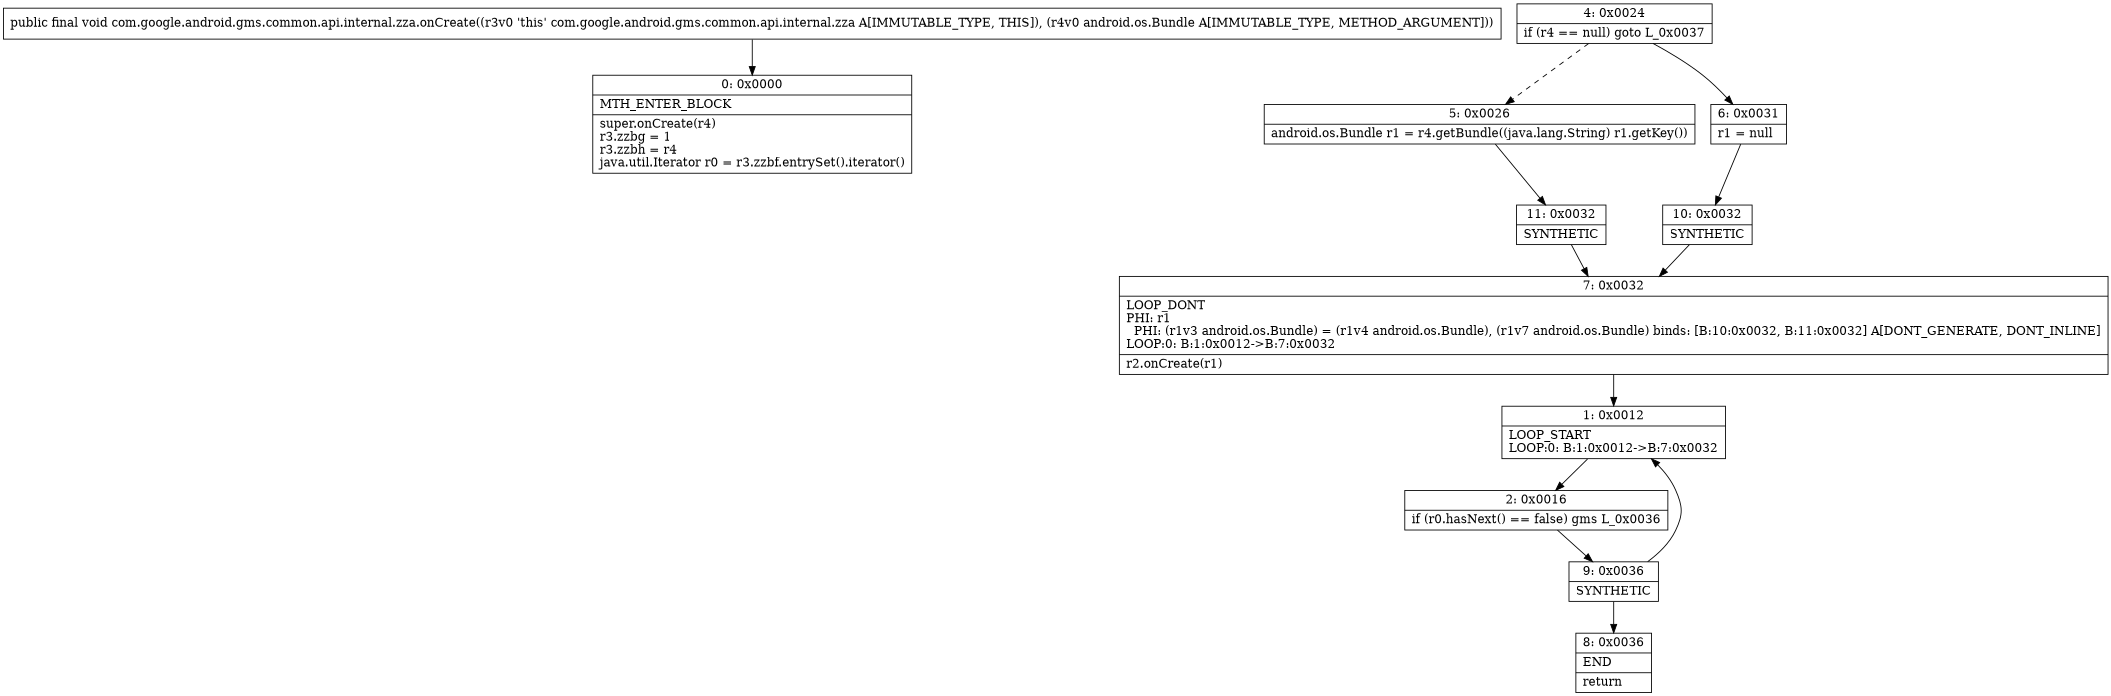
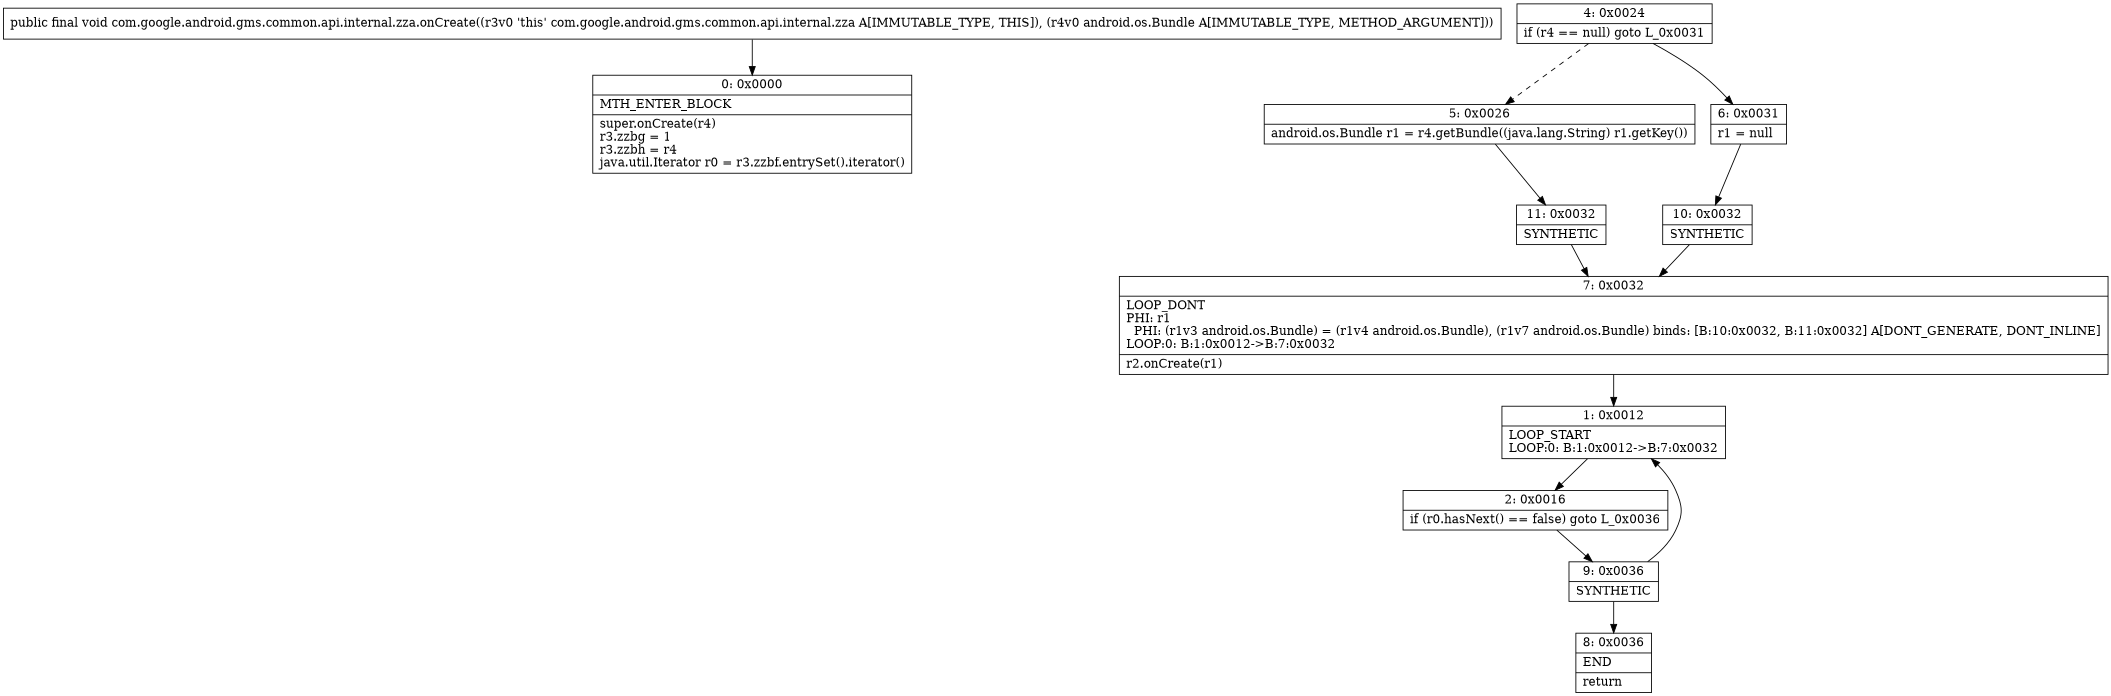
(1615, 33) -> (1615, 33)
(1536, 520) -> (1535, 520)
